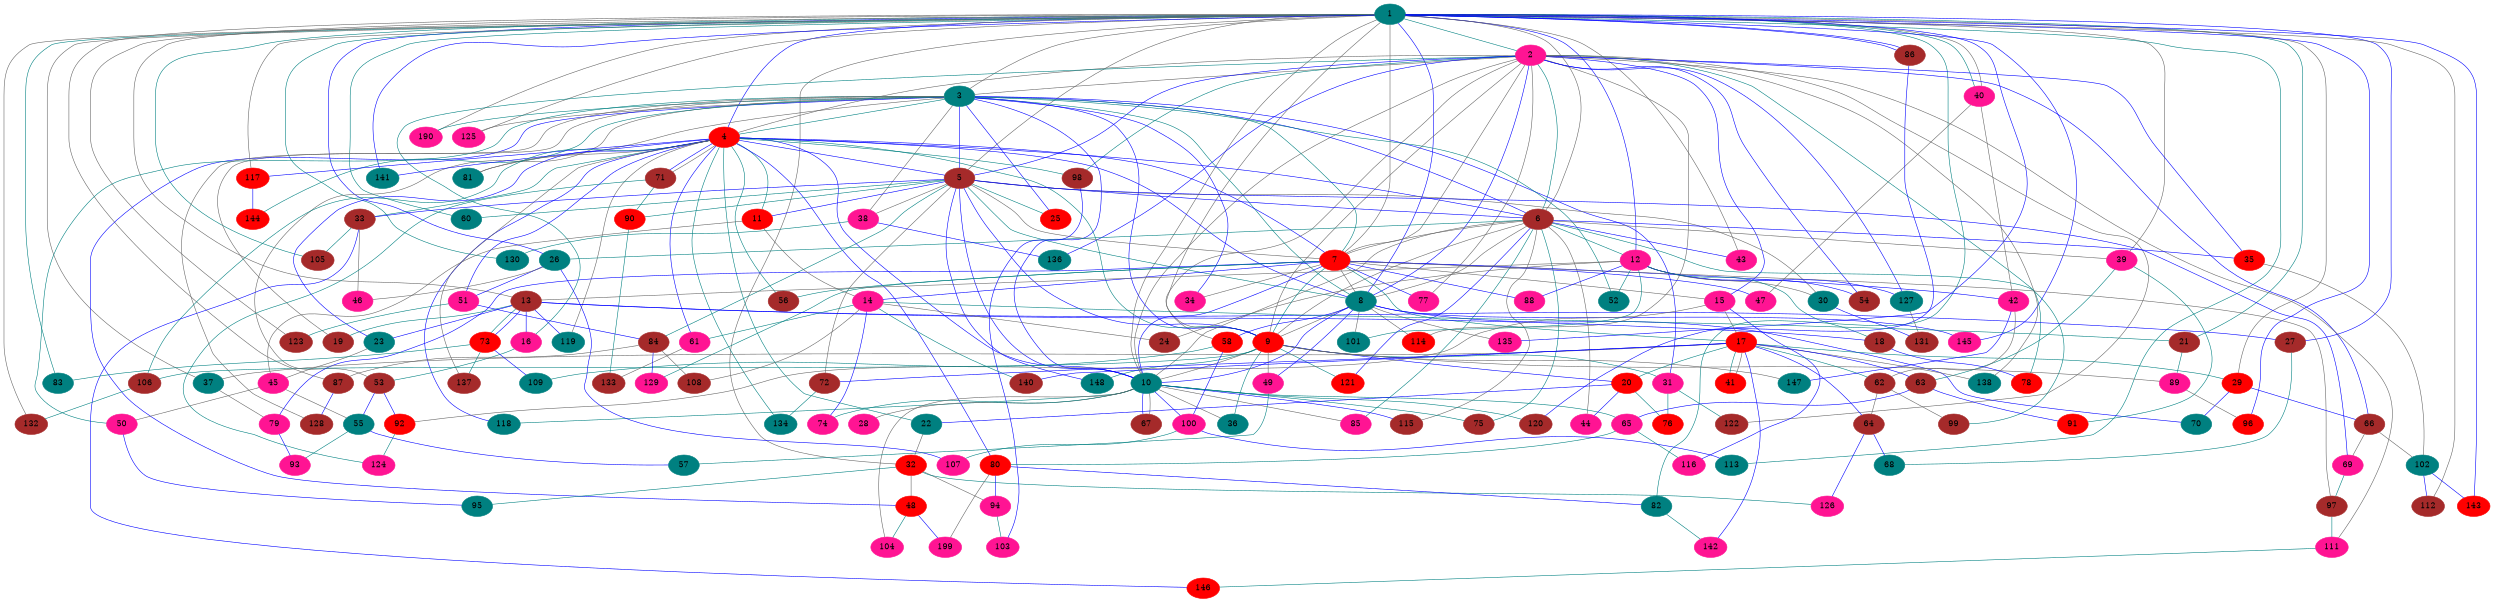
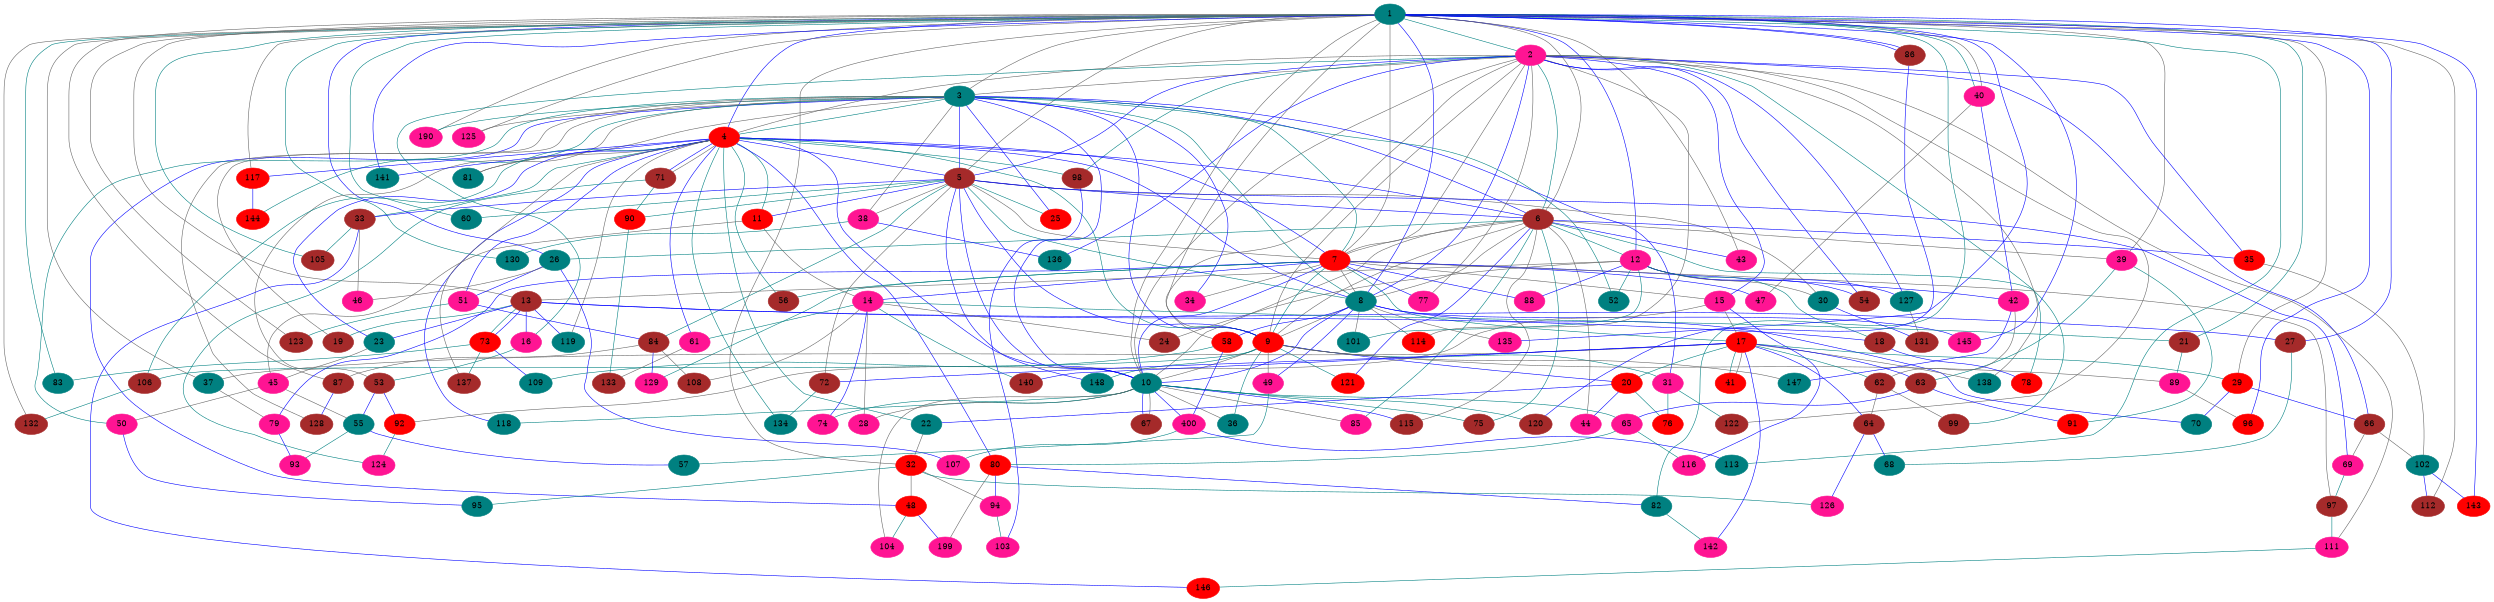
(1996, 199) -> (1996, 199)
none -> (866, 360)
(1189, 424) -> (1189, 424)
